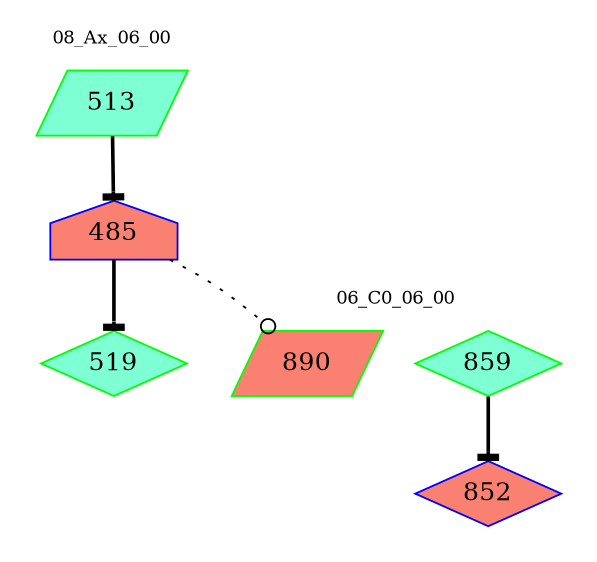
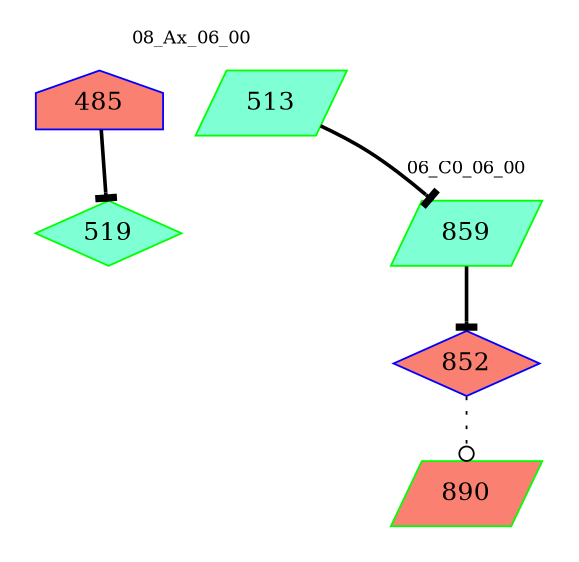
(113, 164) -> (389, 165)
(230, 296) -> (467, 421)
(488, 363) -> (467, 233)
